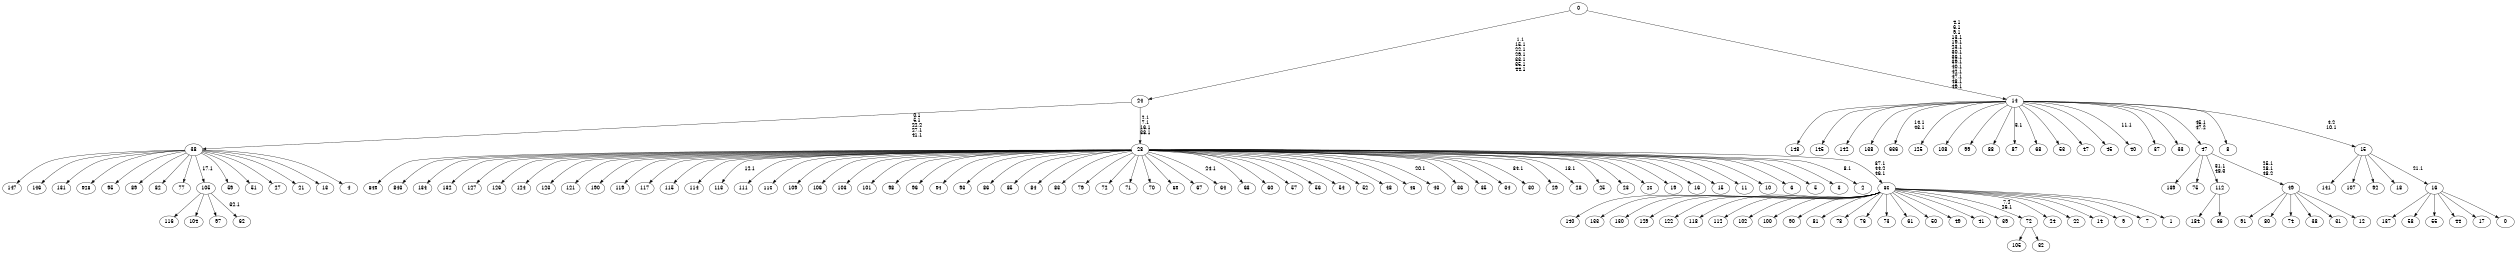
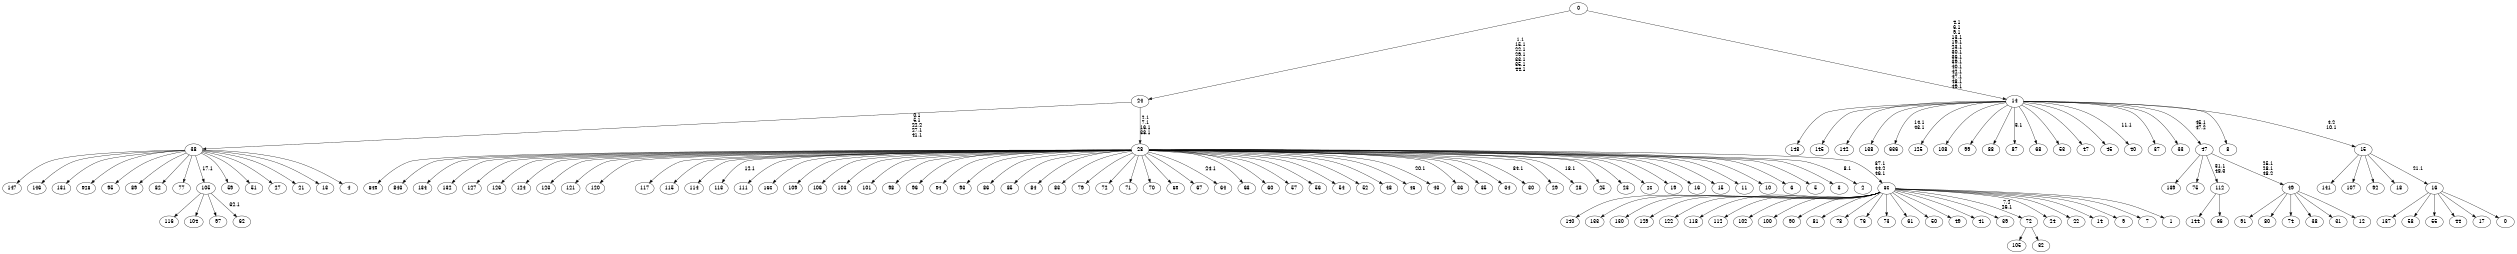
(595, 188) -> (595, 188)
(620, 188) -> none
(768, 188) -> (768, 188)
(2195, 222) -> (2195, 222)
